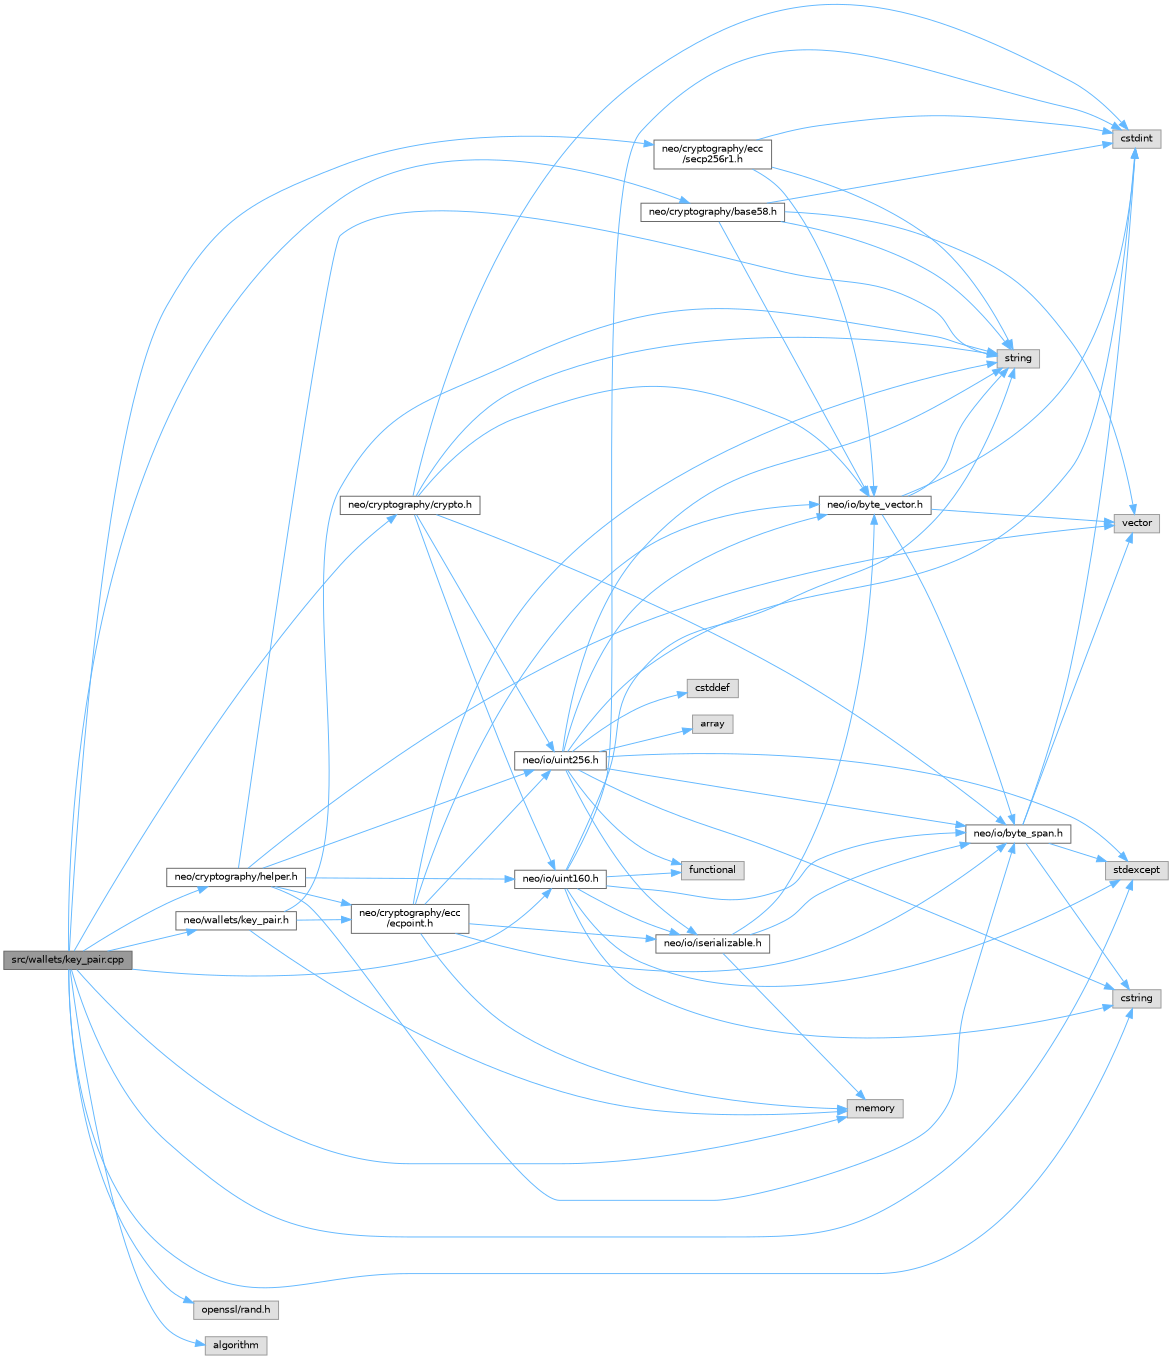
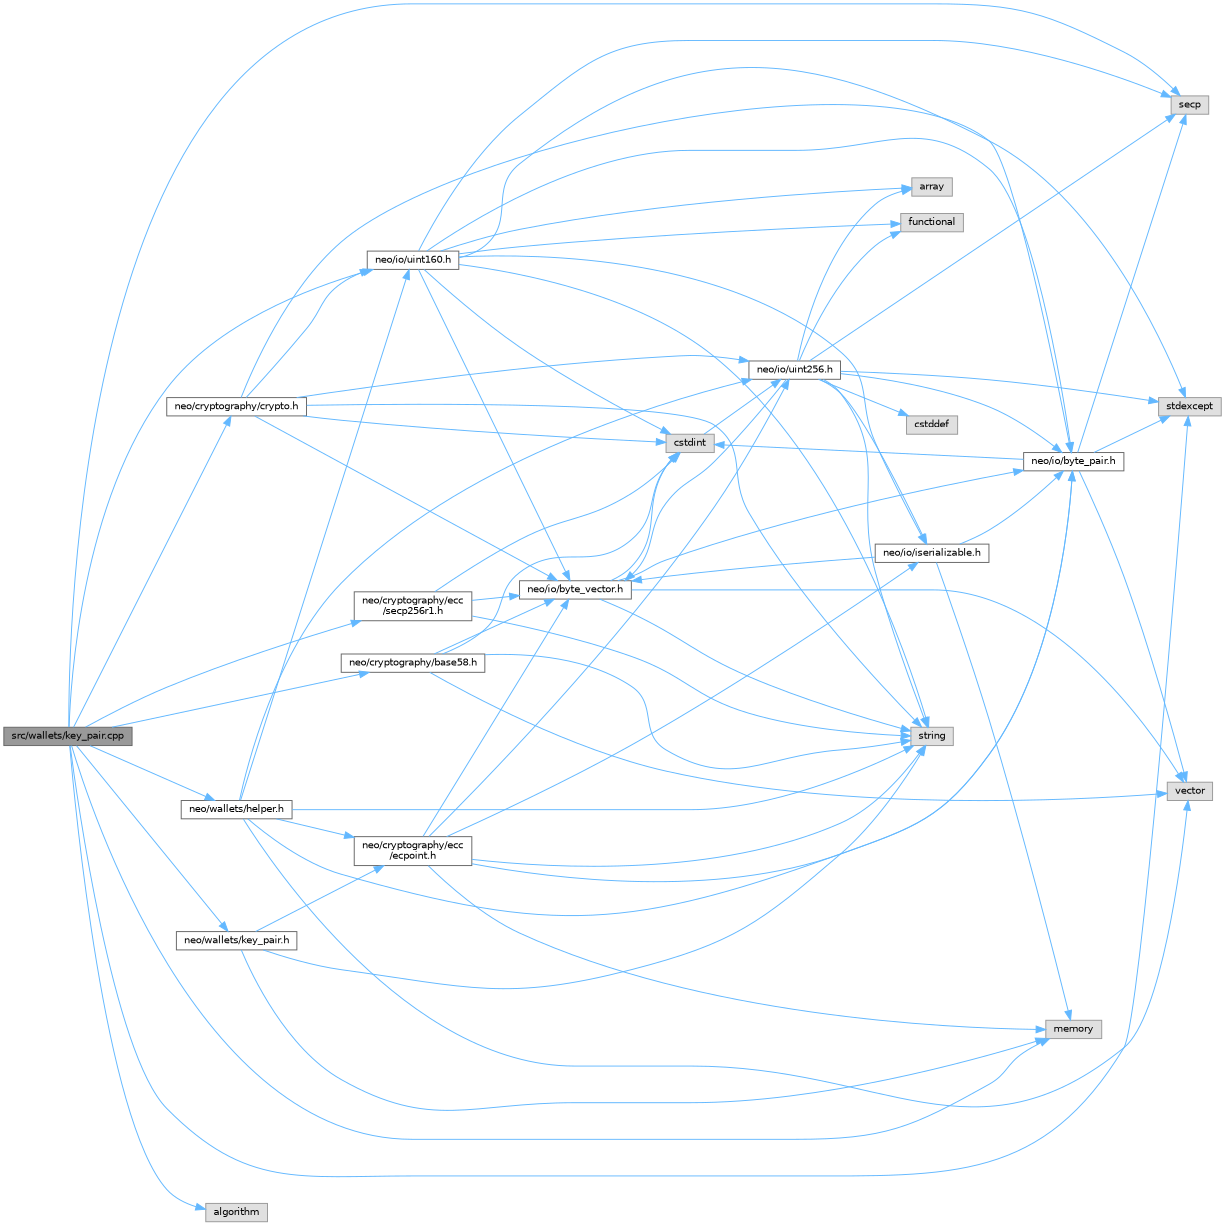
none -> (669, 207)
none -> (492, 421)
(966, 556) -> (739, 410)
(1018, 834) -> (1074, 462)
(236, 877) -> (237, 810)
(1137, 999) -> (1190, 105)
(236, 1310) -> none
